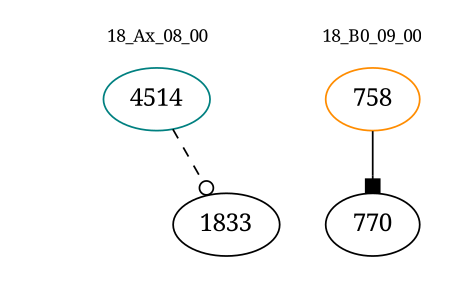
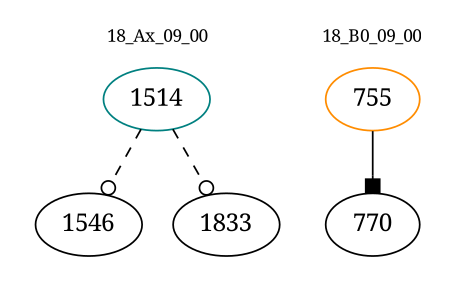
(158, 37) -> (158, 37)
(157, 99) -> (157, 99)
(373, 99) -> (373, 99)
none -> (89, 225)
